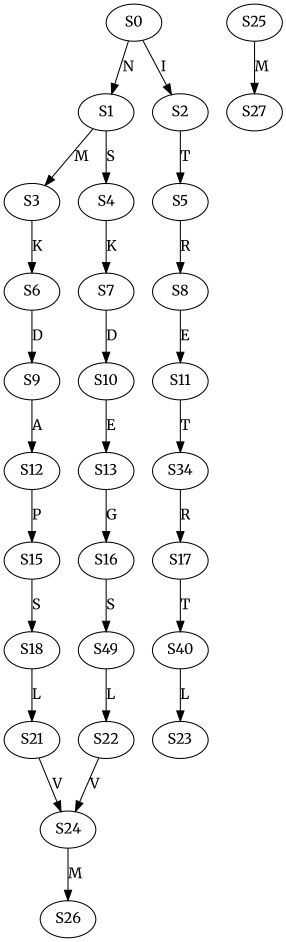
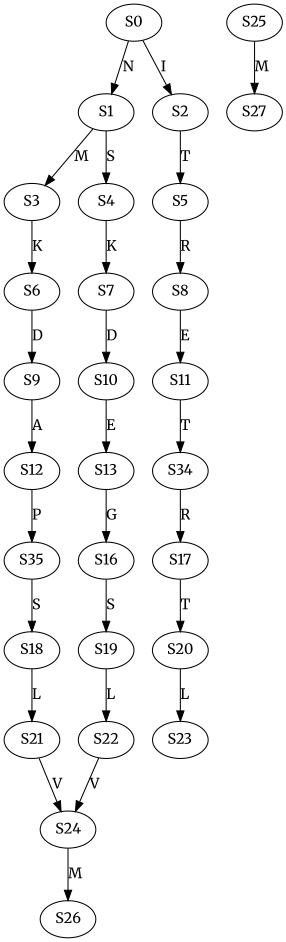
(32, 561) -> (32, 561)
(106, 650) -> (106, 650)
(180, 650) -> (180, 650)
